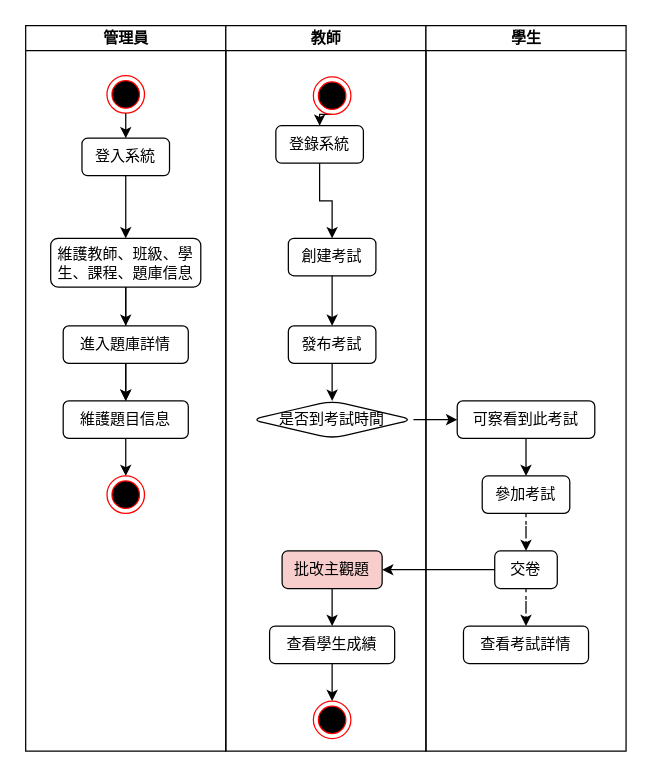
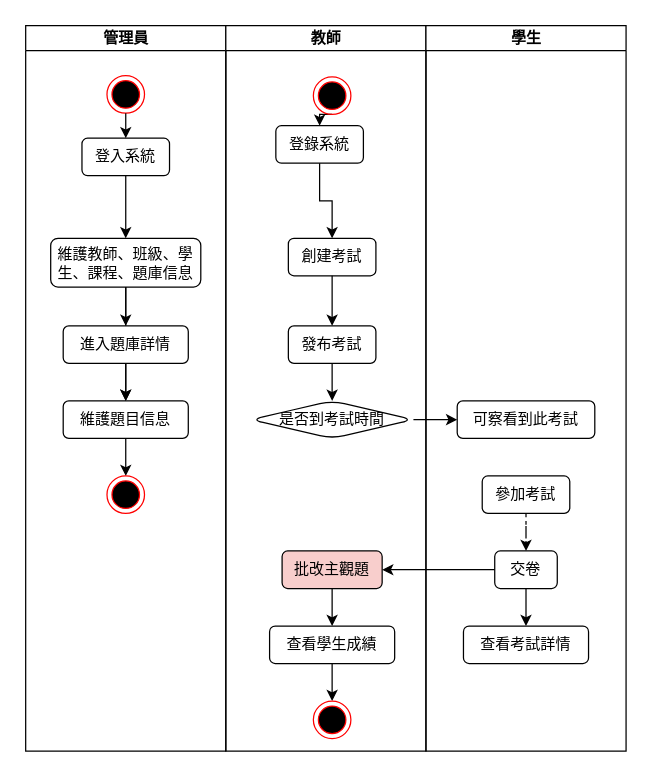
(526, 461) -> none
(526, 596) -> (526, 596)
